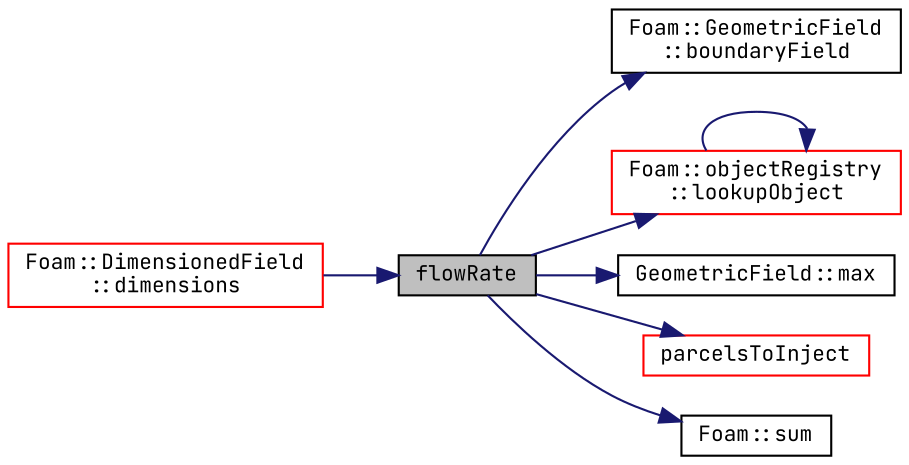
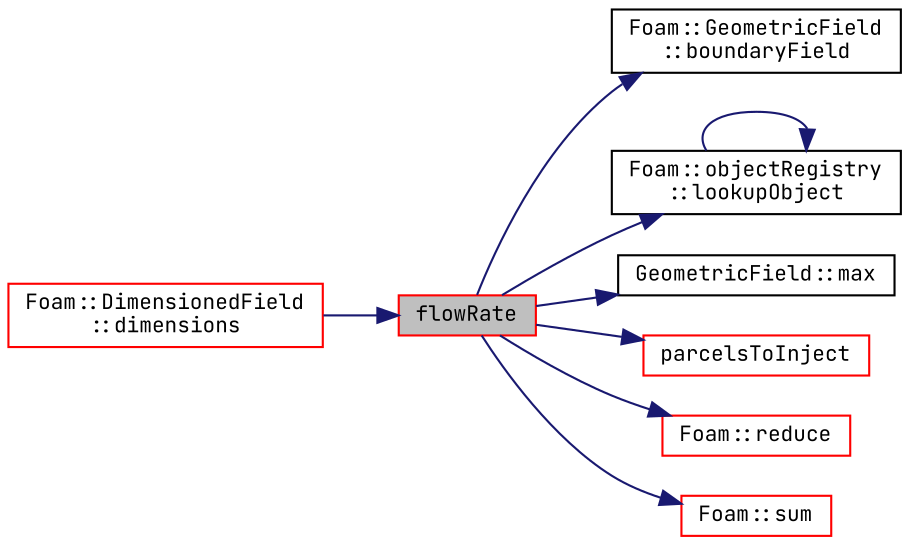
(756, 182) -> (756, 182)
(467, 275) -> (467, 315)
none -> (756, 436)
(756, 436) -> (756, 516)
